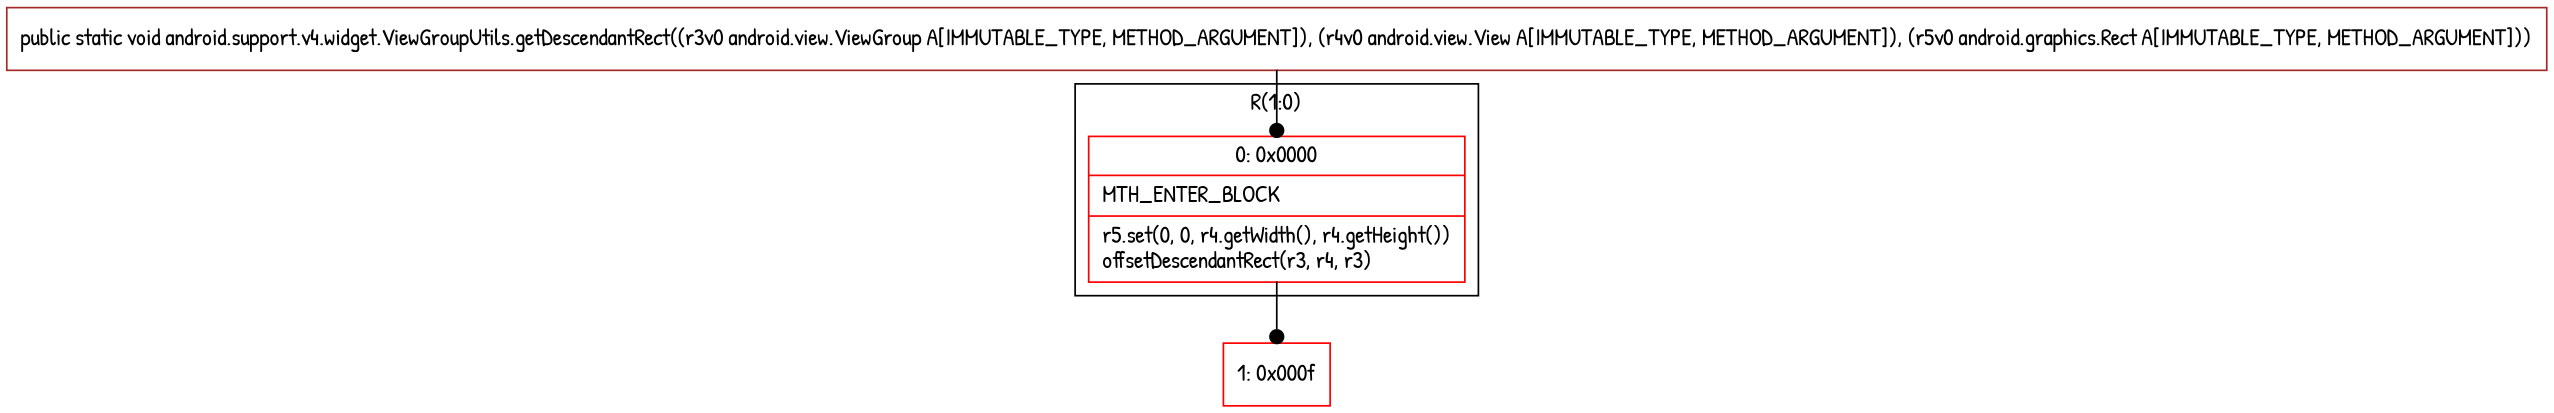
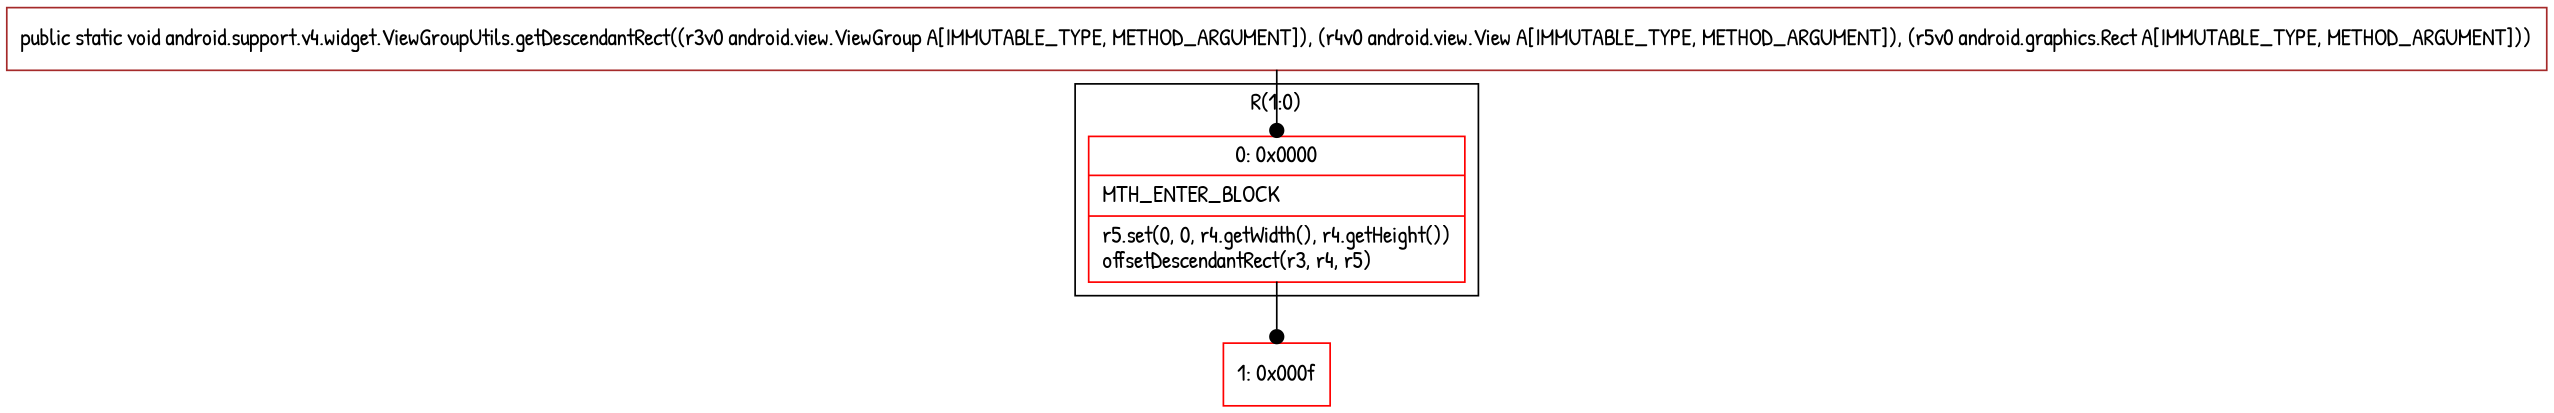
(1238, 261) -> (1238, 261)
